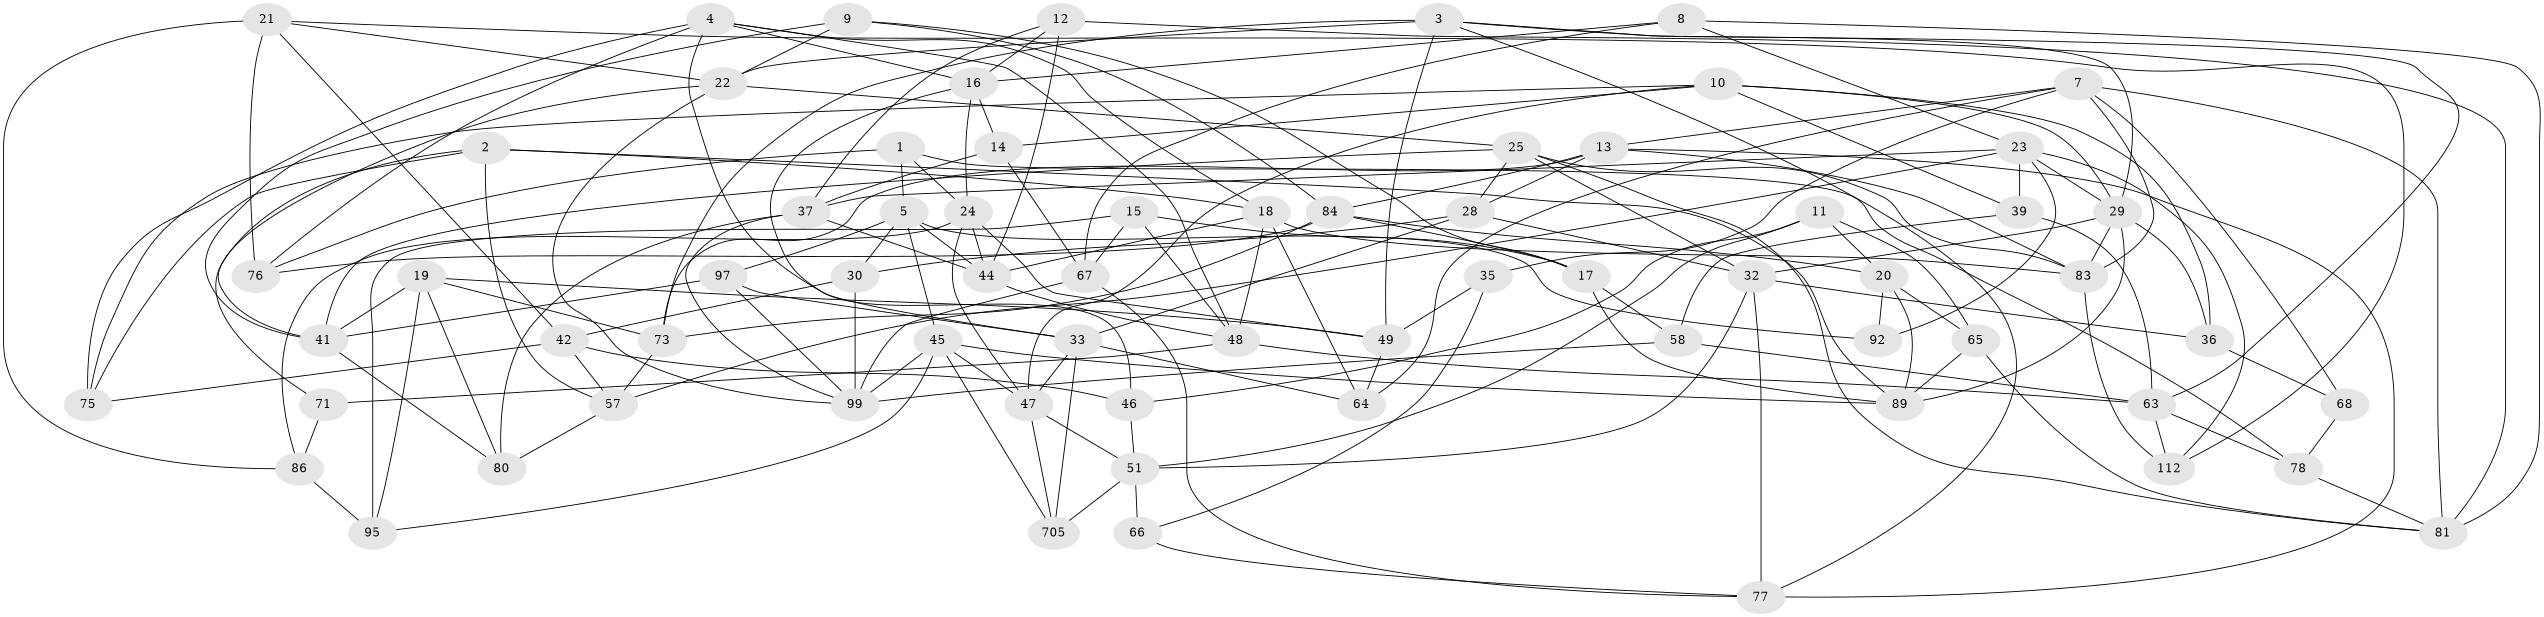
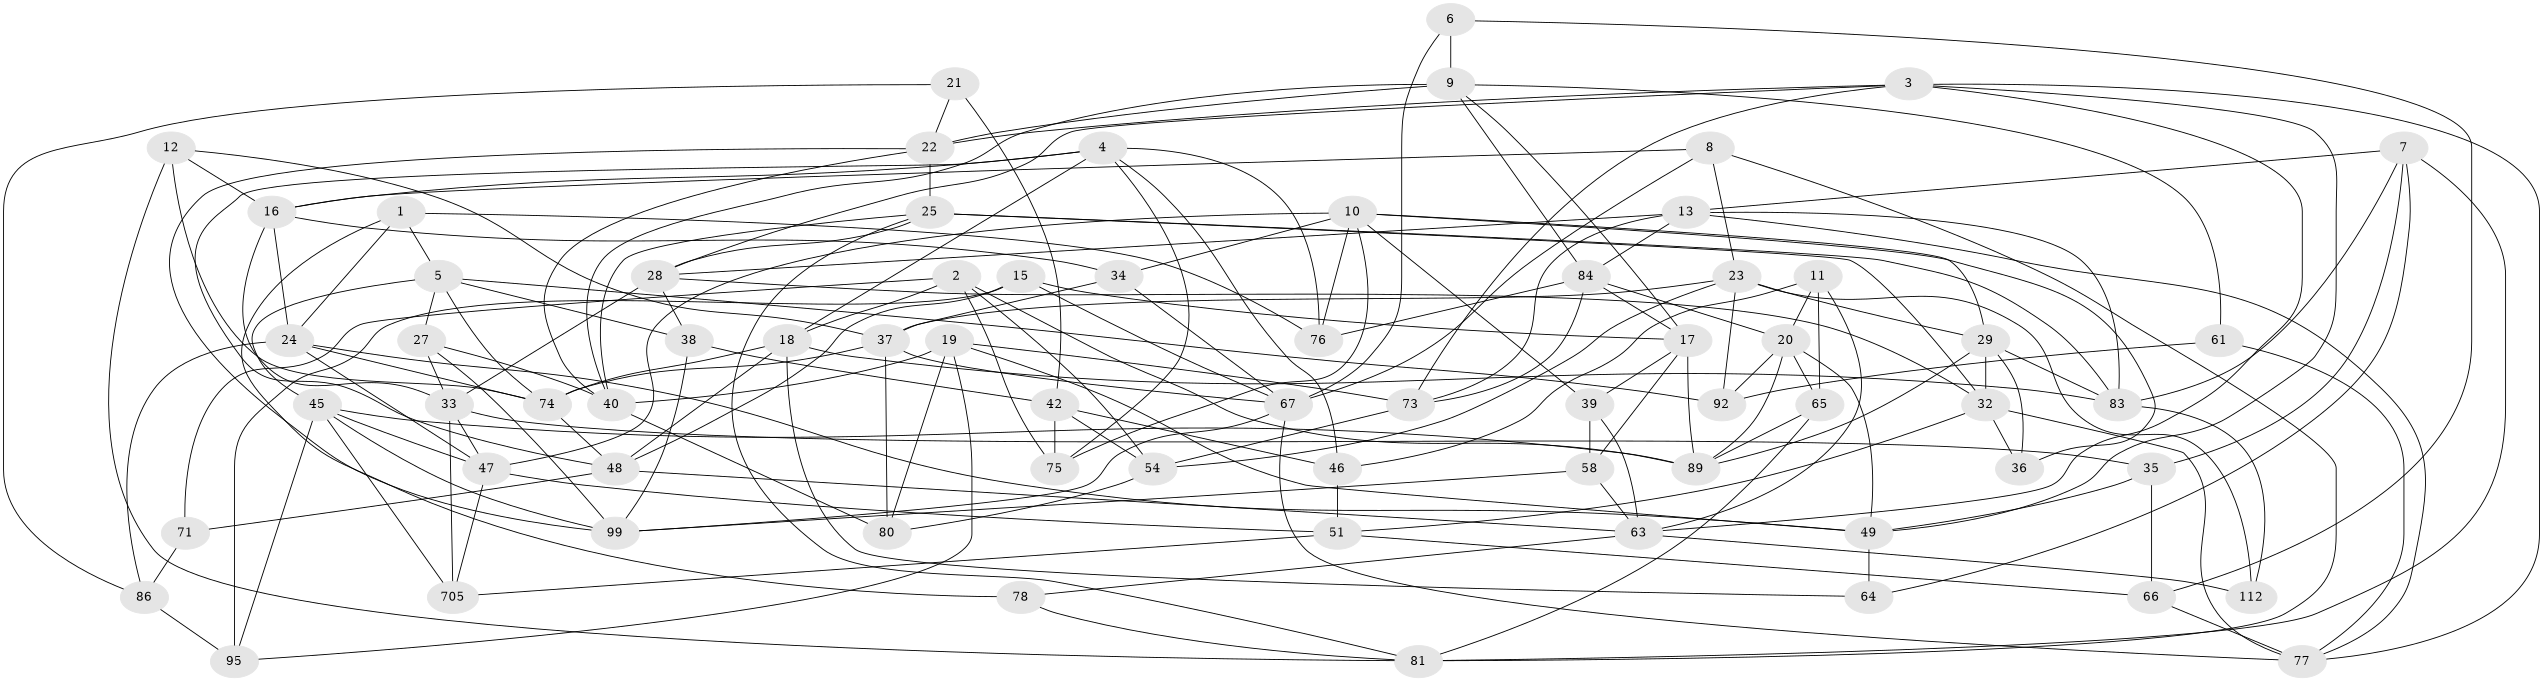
none -> (1451, 20)
(1320, 38) -> none
(1856, 39) -> (1054, 142)
(250, 148) -> (1336, 276)
(999, 148) -> (1119, 276)
(2020, 180) -> (1645, 369)
(723, 276) -> (422, 341)
(855, 276) -> (689, 341)
(987, 276) -> (547, 405)
(698, 304) -> (1092, 384)
(324, 341) -> (612, 405)
none -> (2219, 341)
(1250, 379) -> (1300, 442)
(1495, 382) -> (1824, 454)
(613, 405) -> (1153, 469)
(2345, 405) -> none
none -> (1865, 421)
